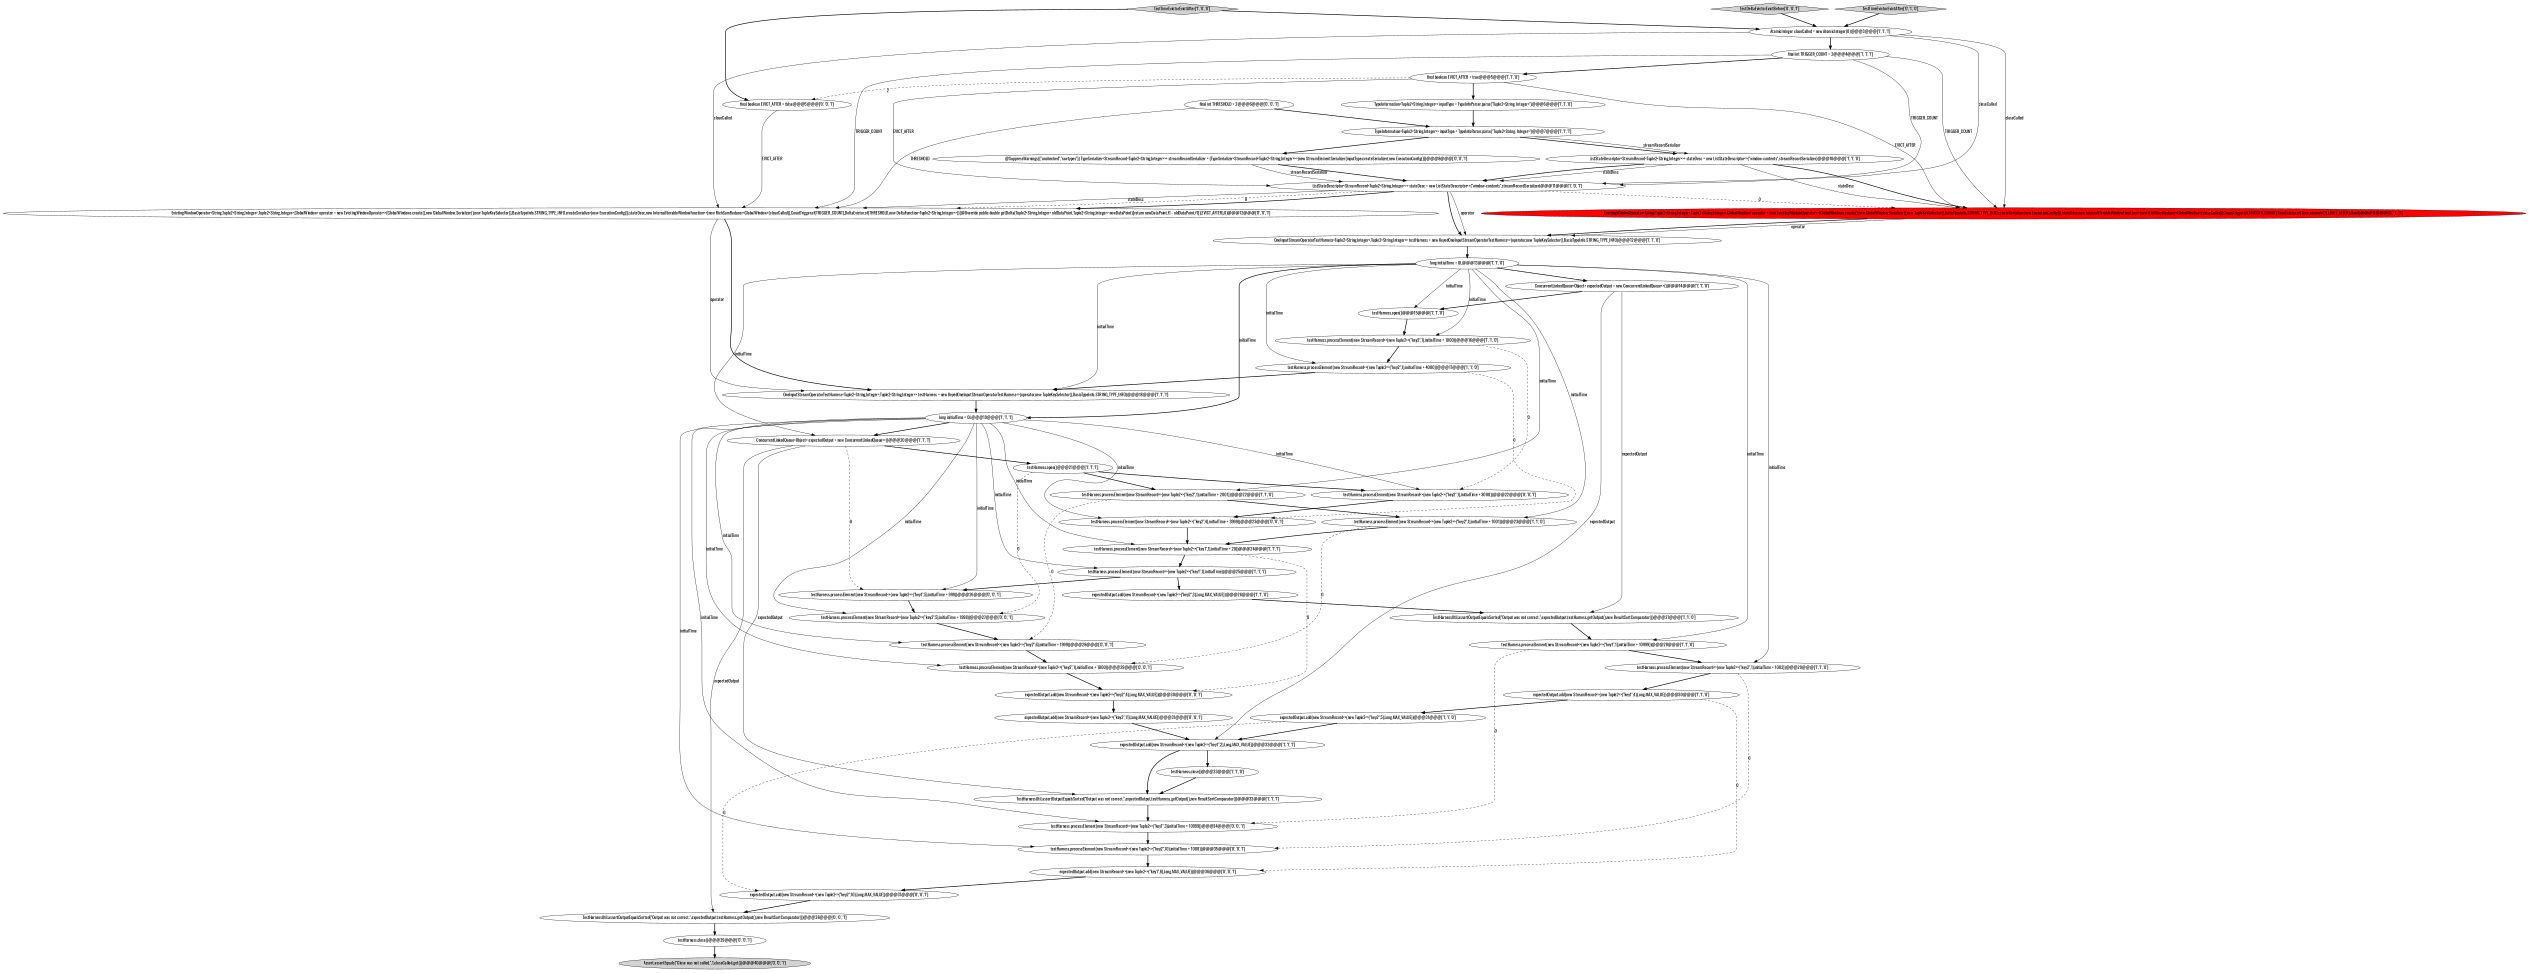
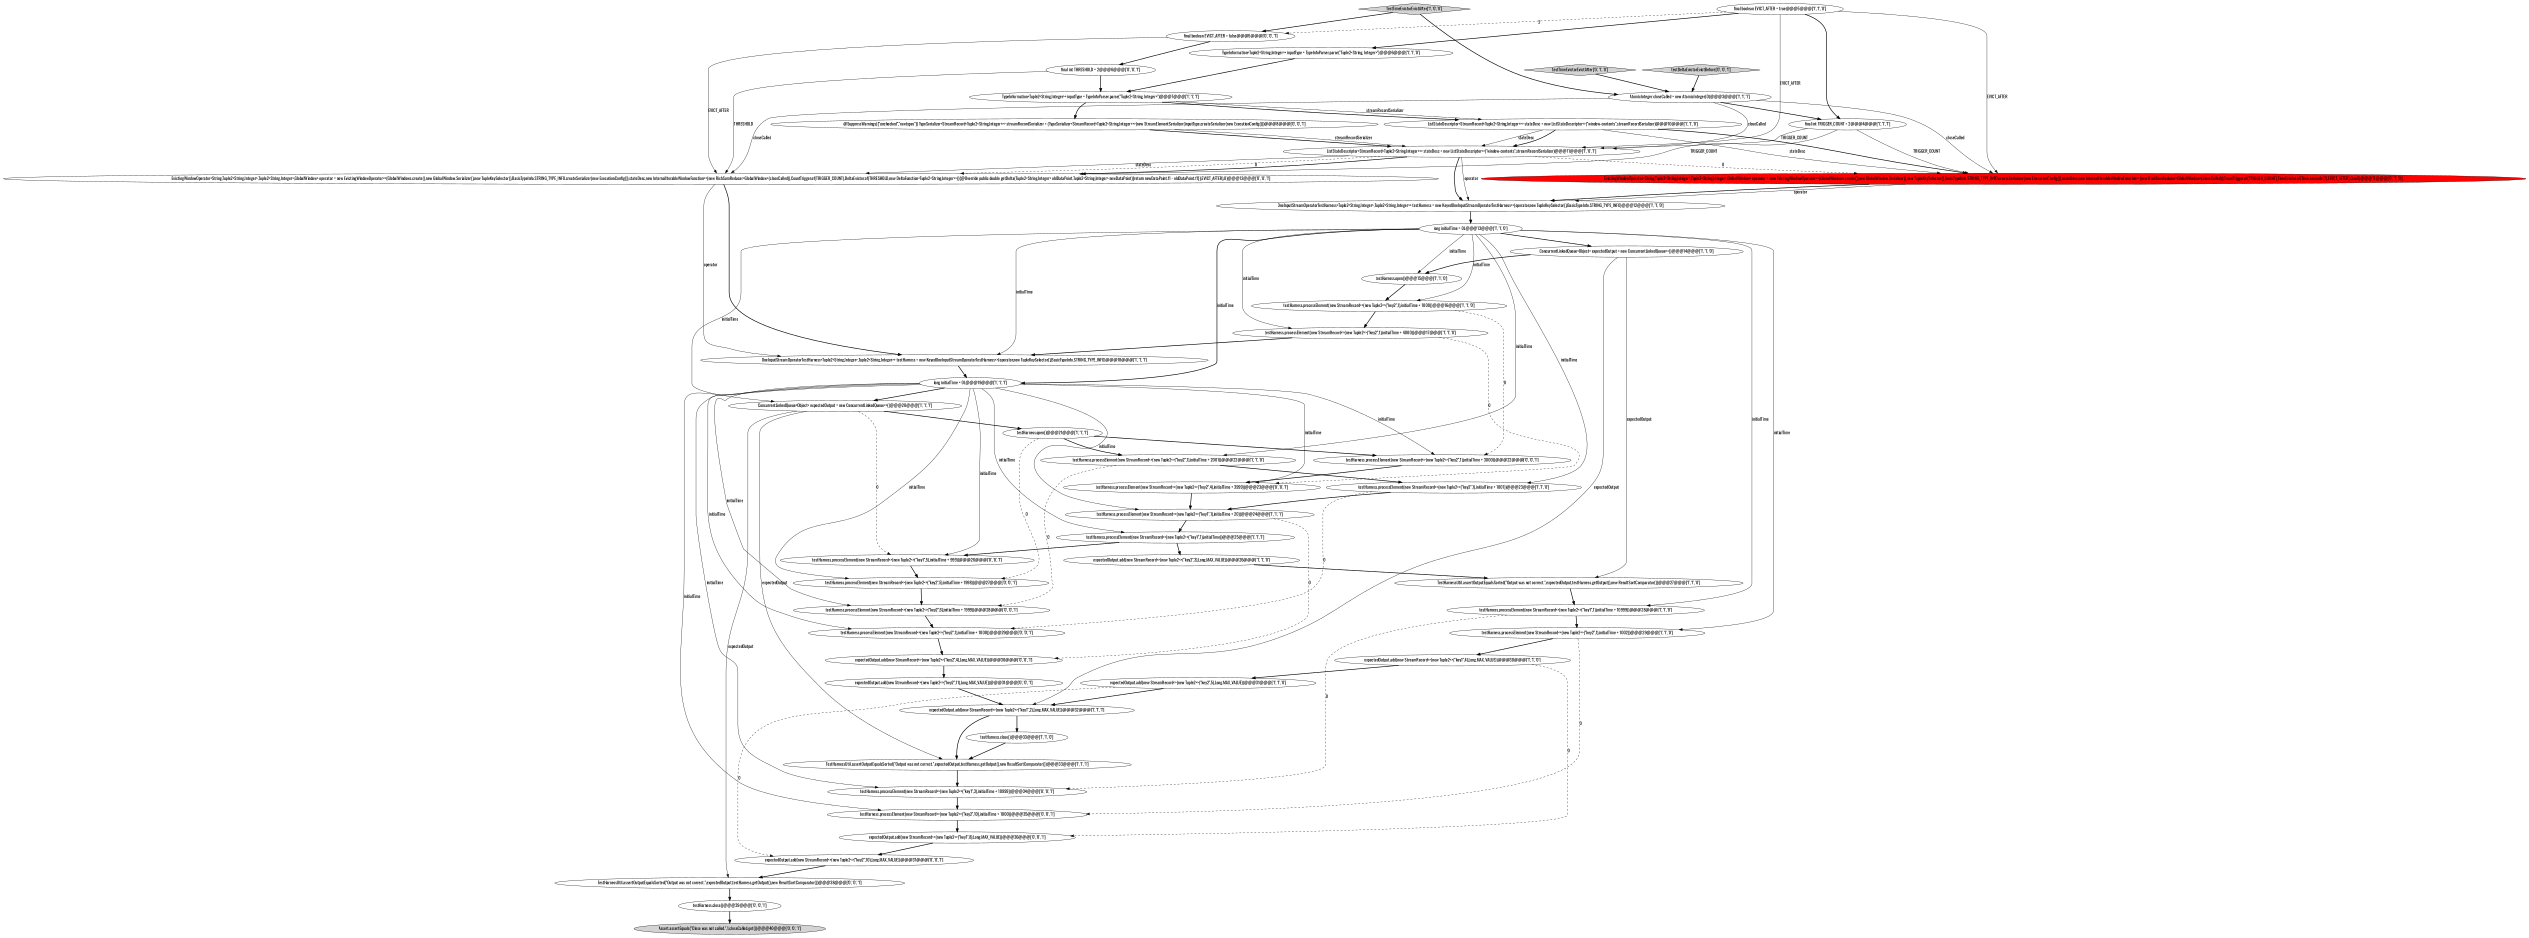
none -> (1166, 53)
(1655, 66) -> (1827, 62)
